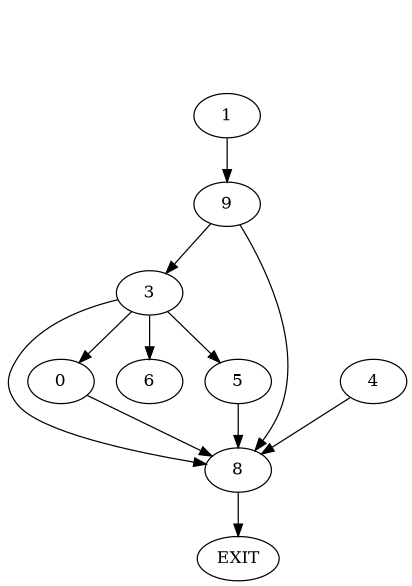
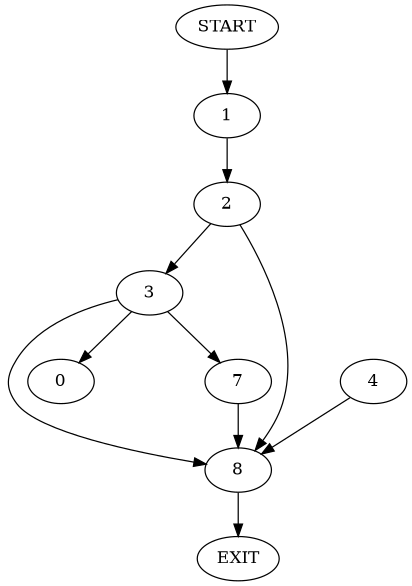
none -> (227, 27)
(227, 204) -> (227, 204)
(150, 381) -> none
(238, 381) -> (238, 381)
(144, 423) -> none
